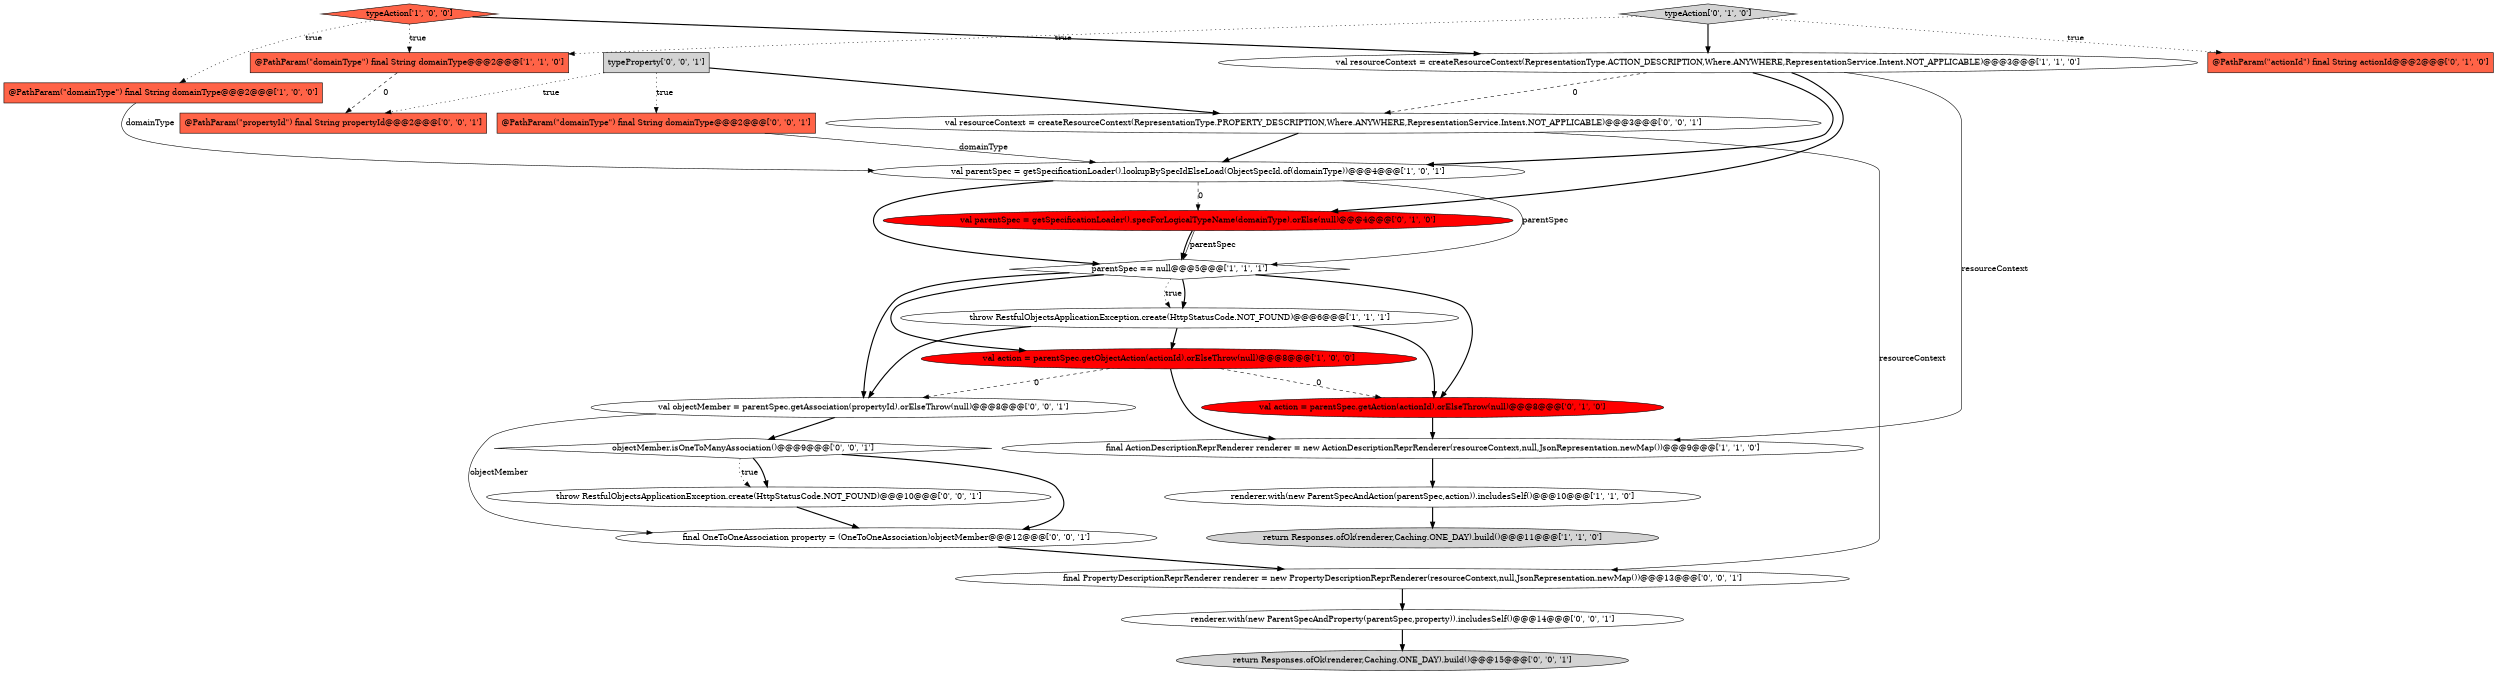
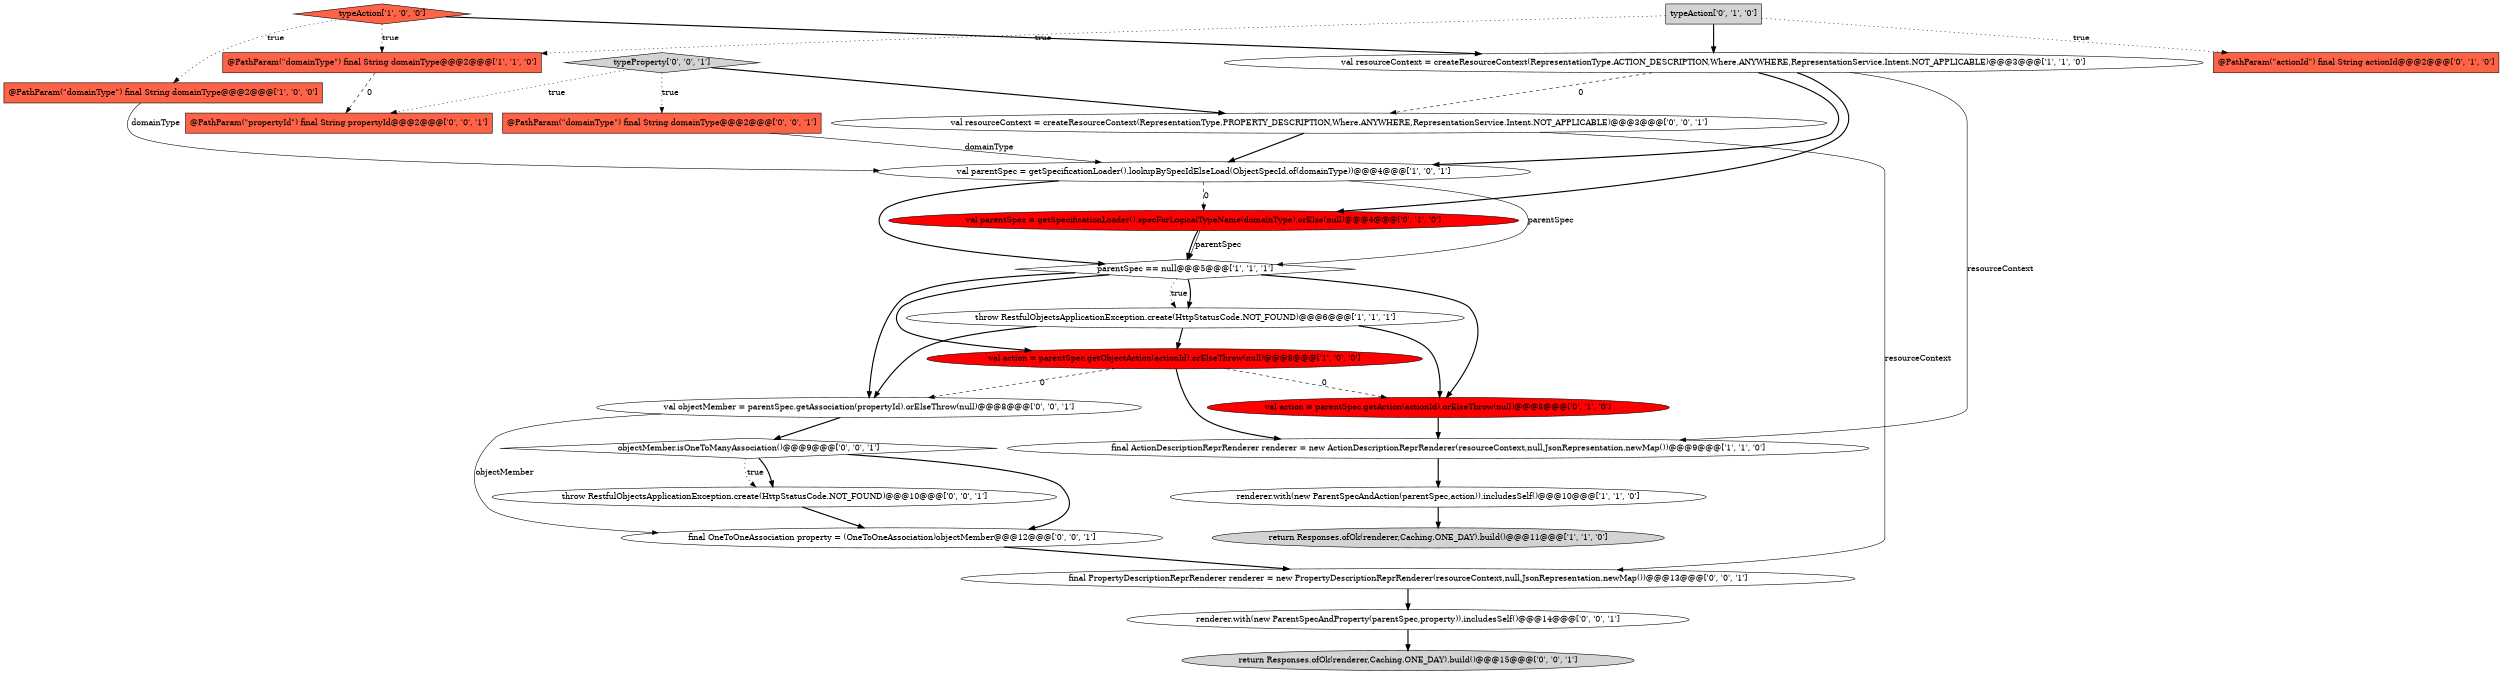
(1708, 14) -> (1714, 14)
(656, 63) -> (662, 63)
